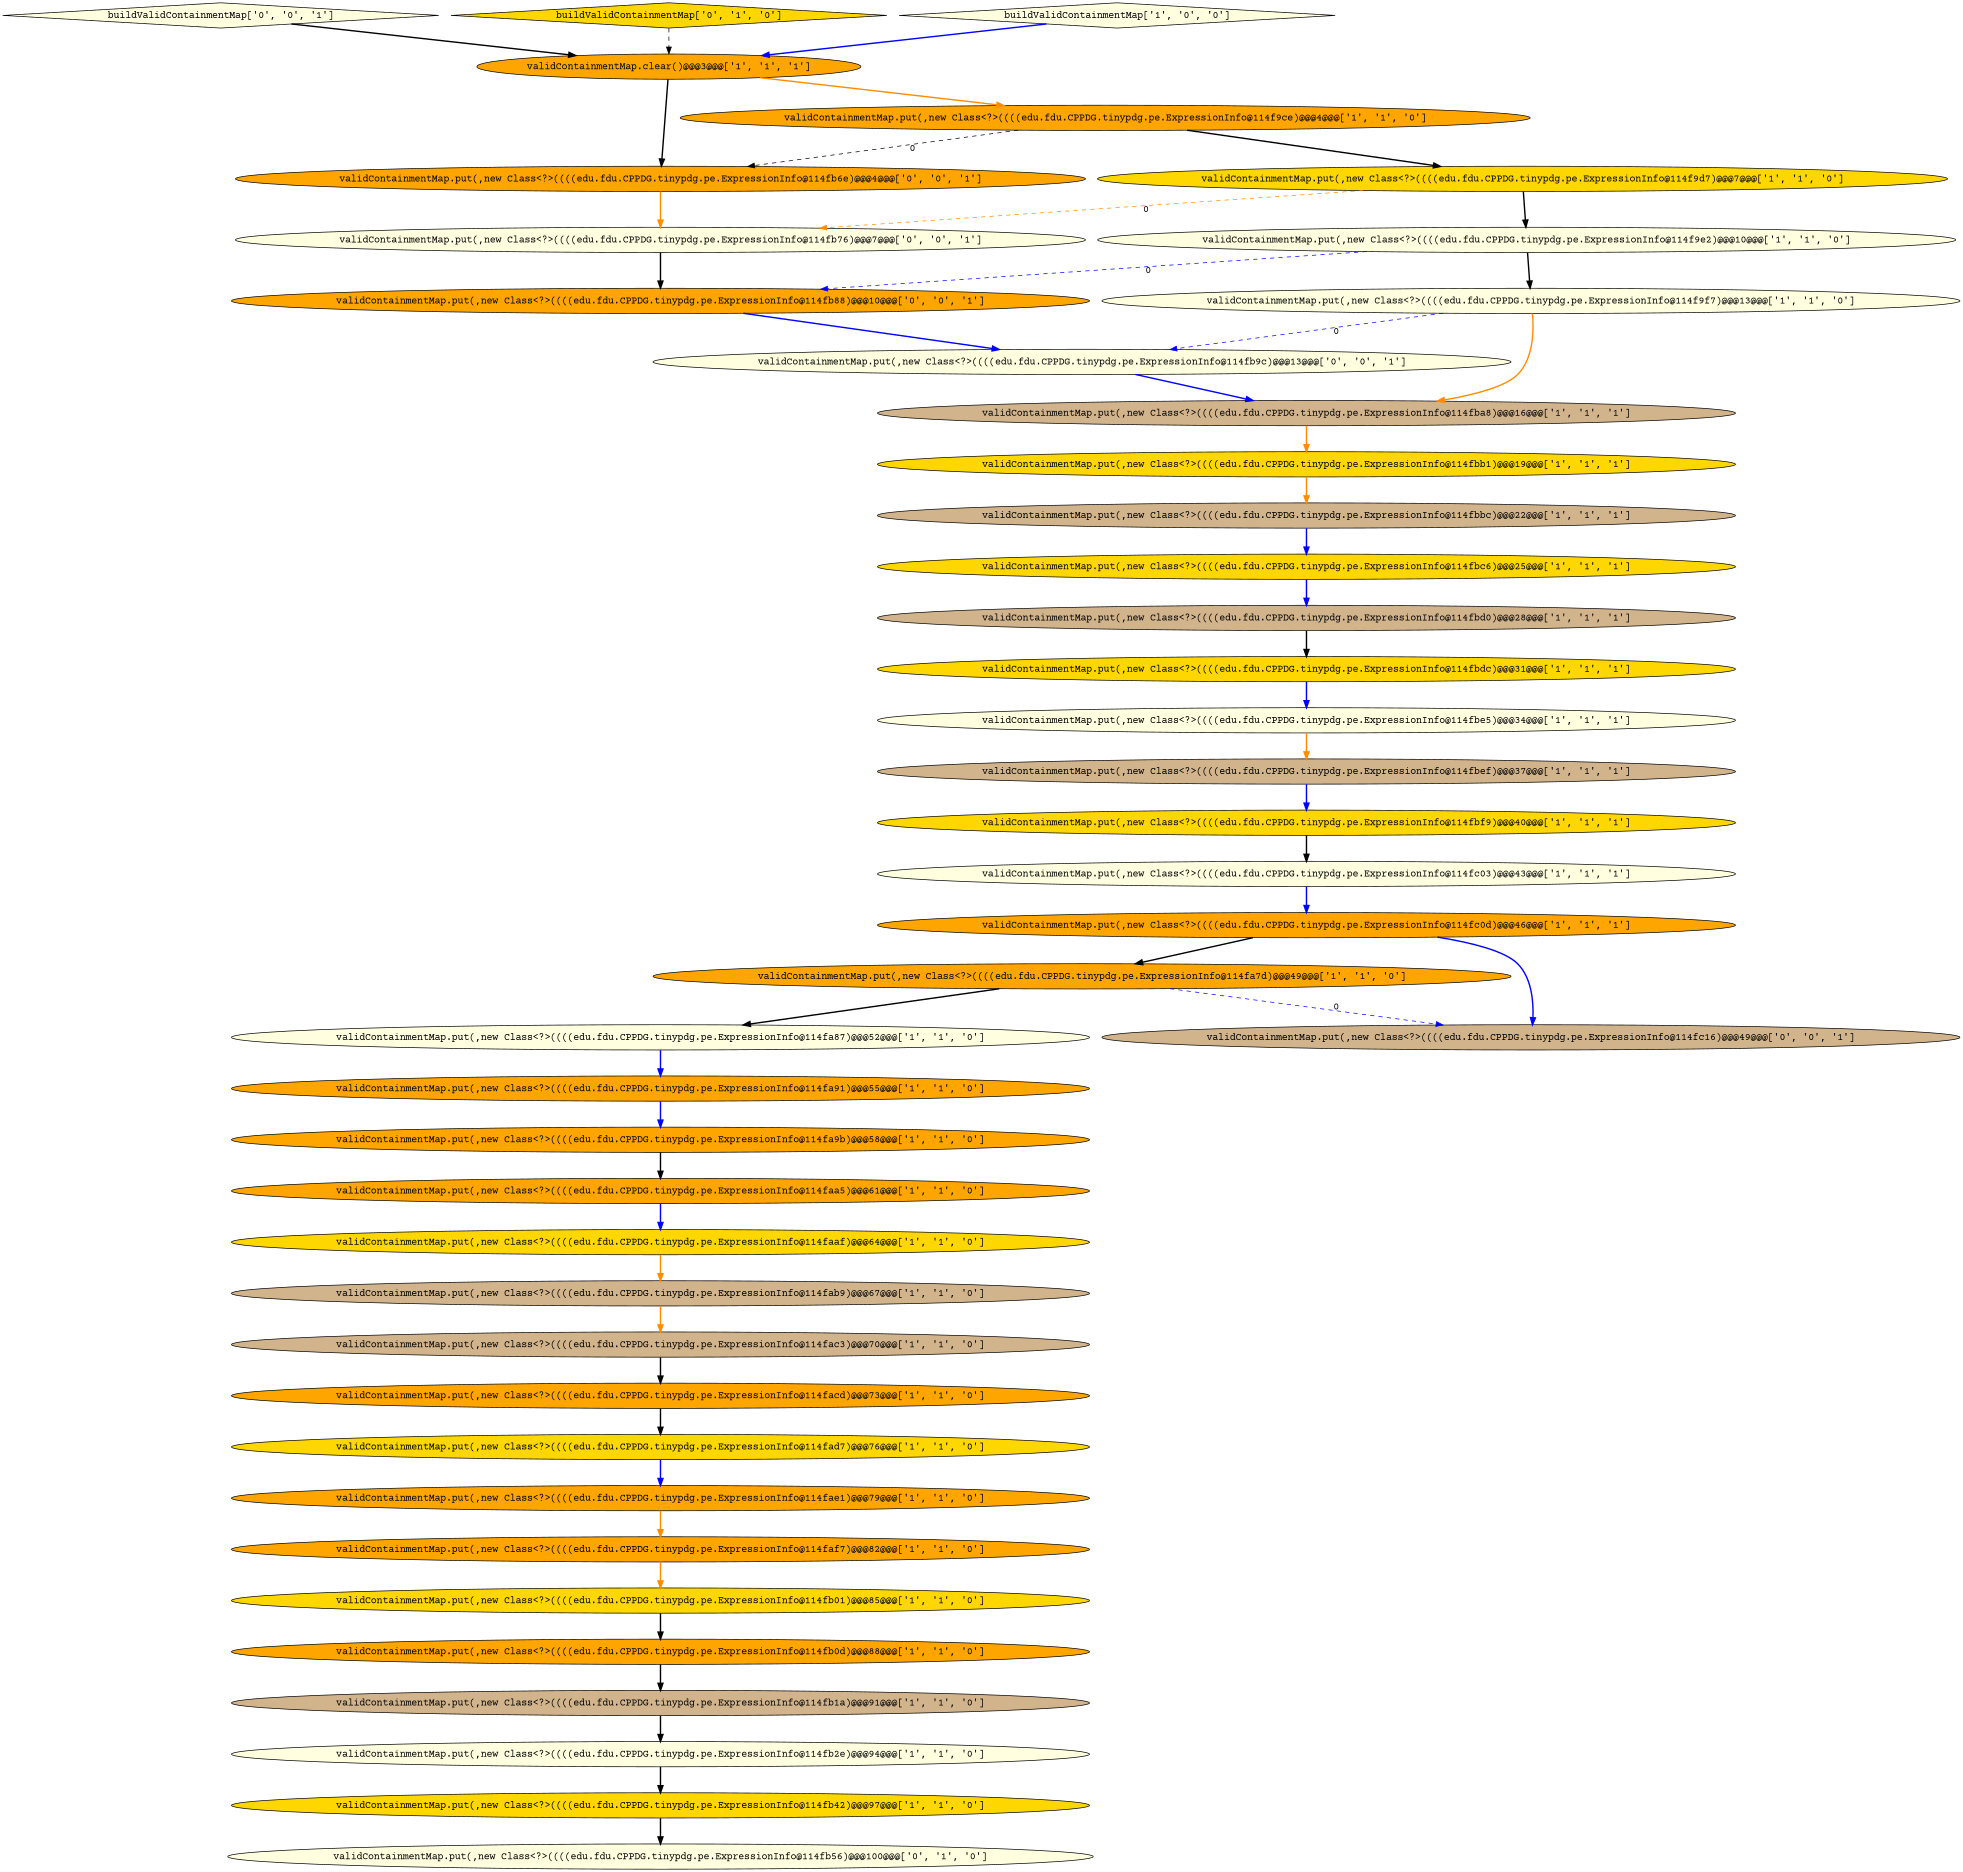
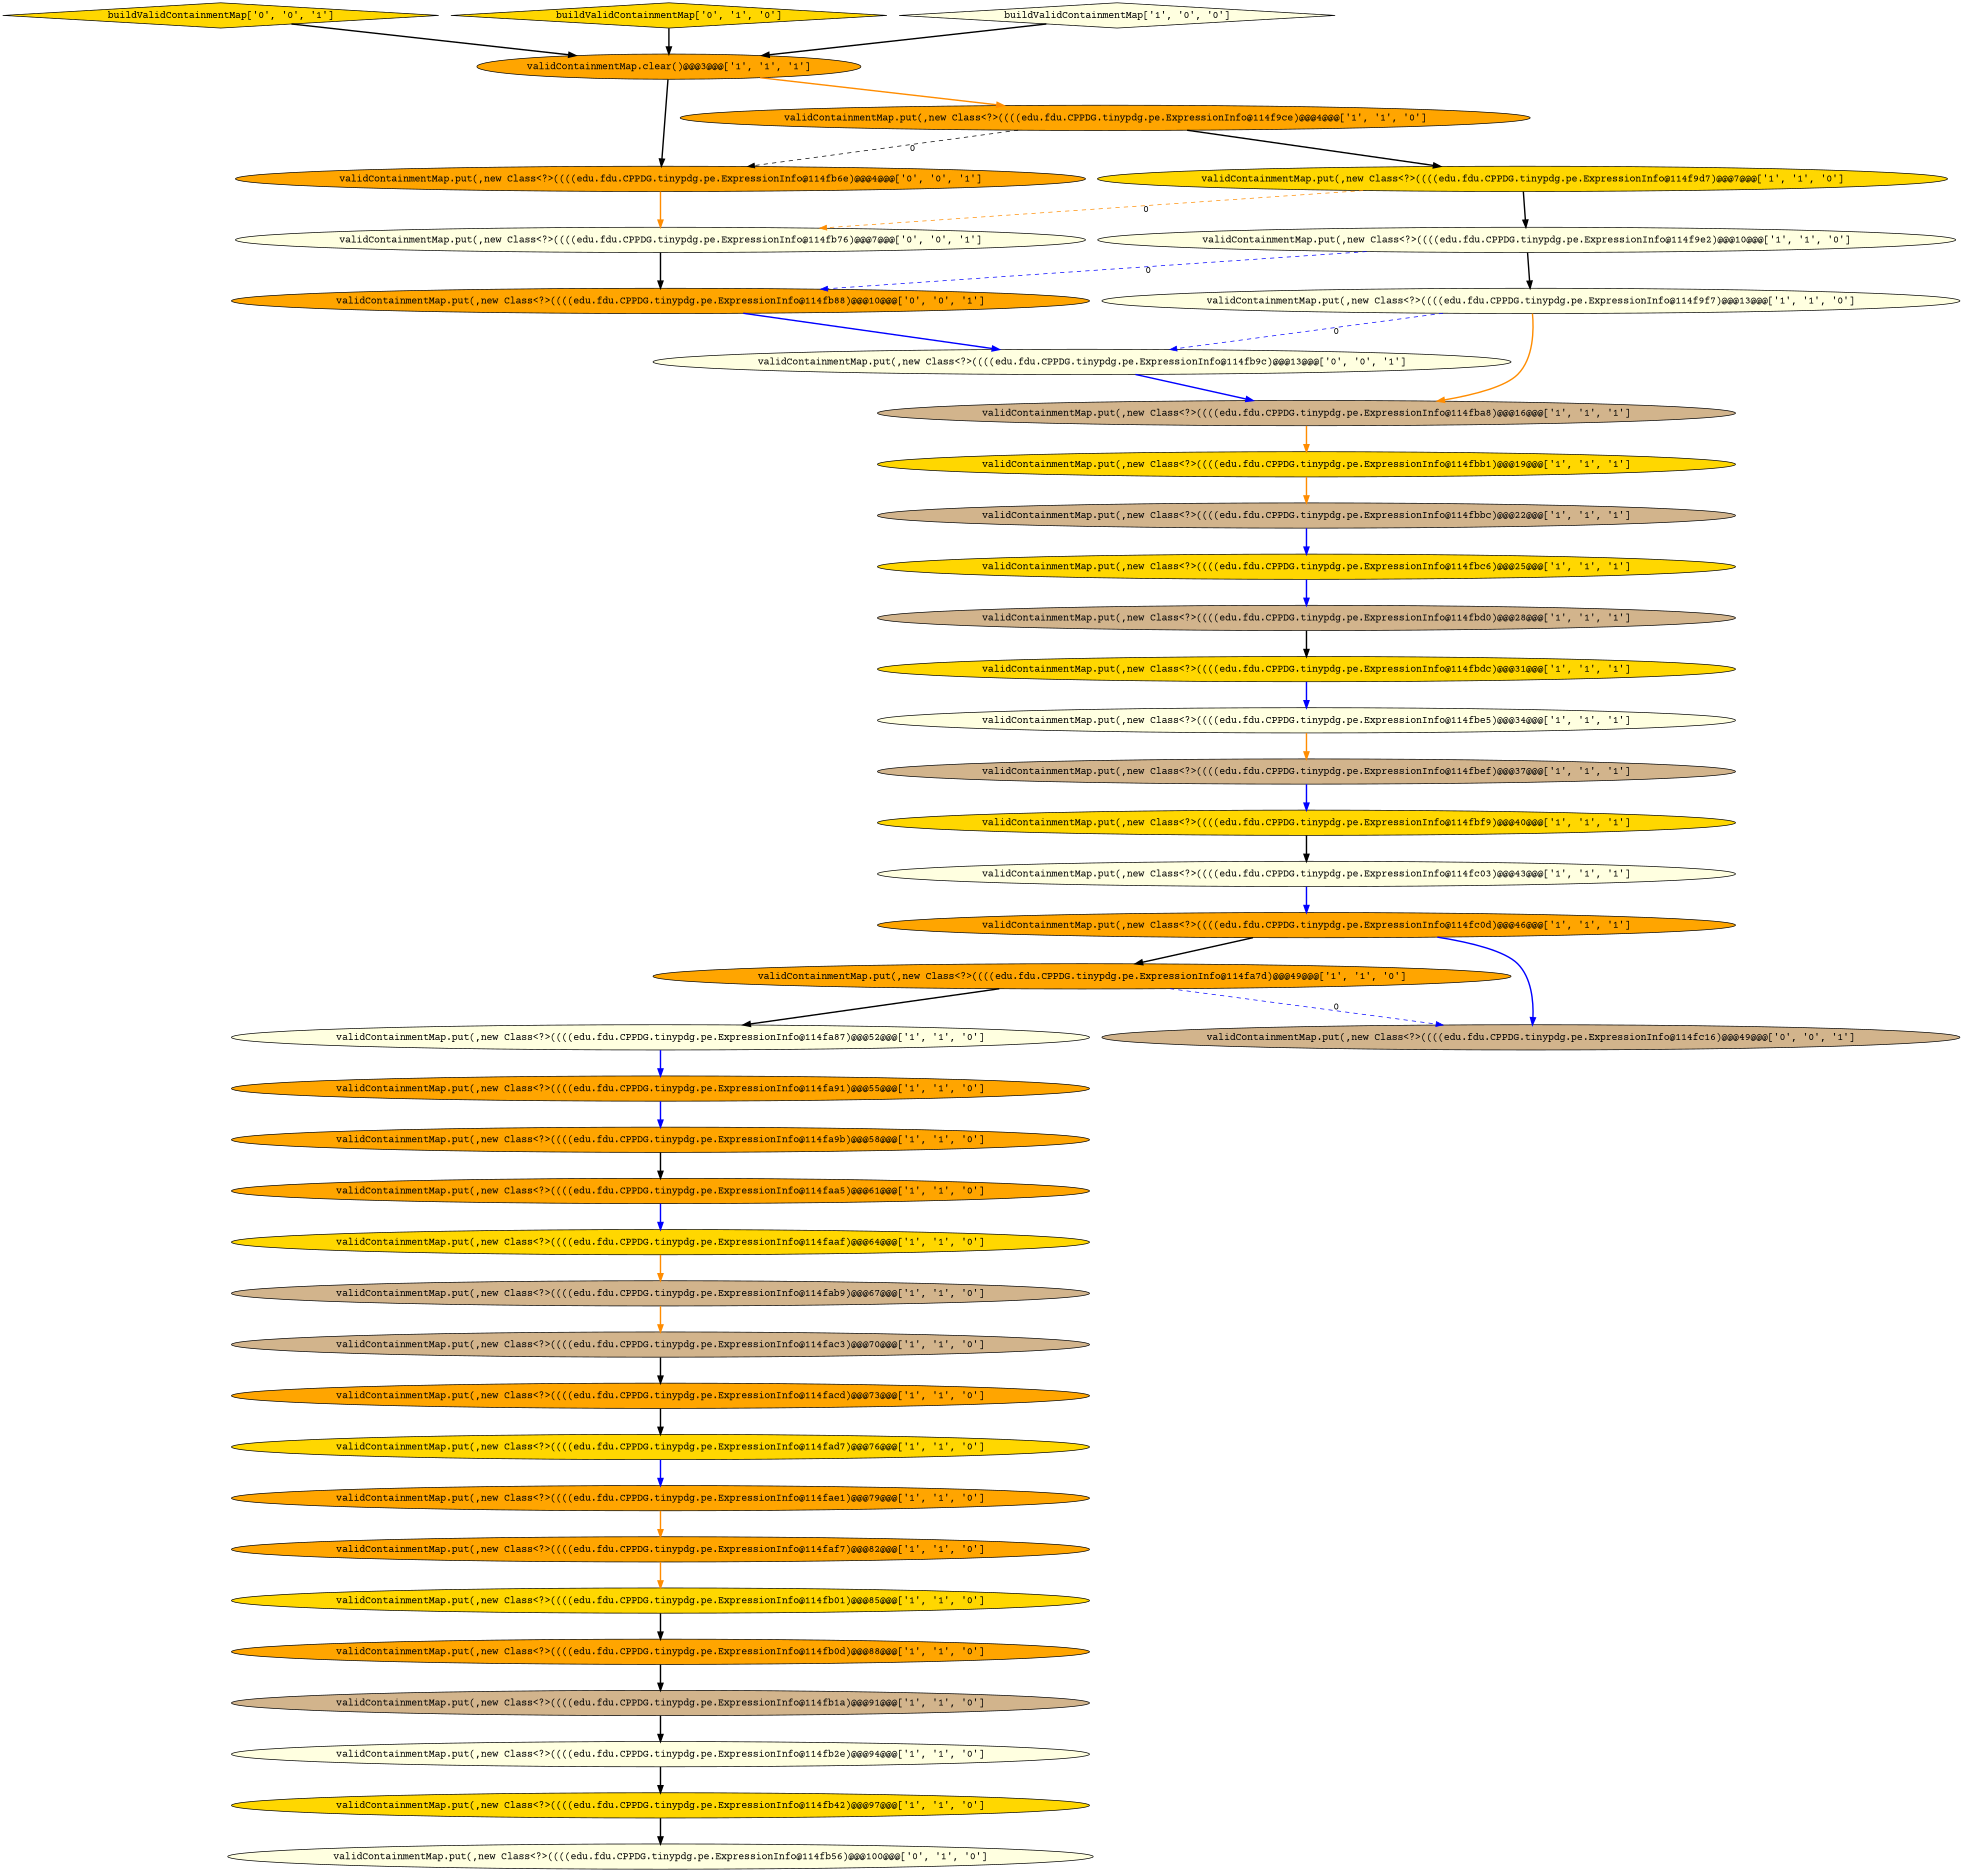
(221, 15) -> (221, 15)
(669, 38) -> (669, 38)
(908, 39) -> (908, 39)
